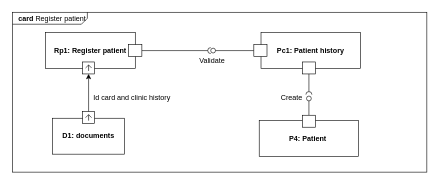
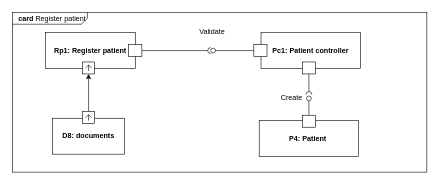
(311, 51) -> (311, 51)
(212, 62) -> (212, 32)
(131, 98) -> none
(89, 137) -> (89, 137)
